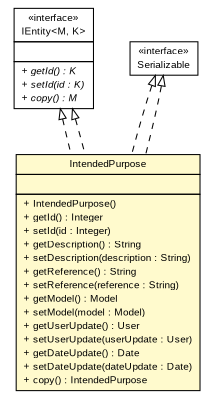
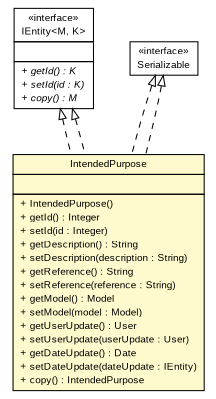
(108, 367) -> (109, 367)
